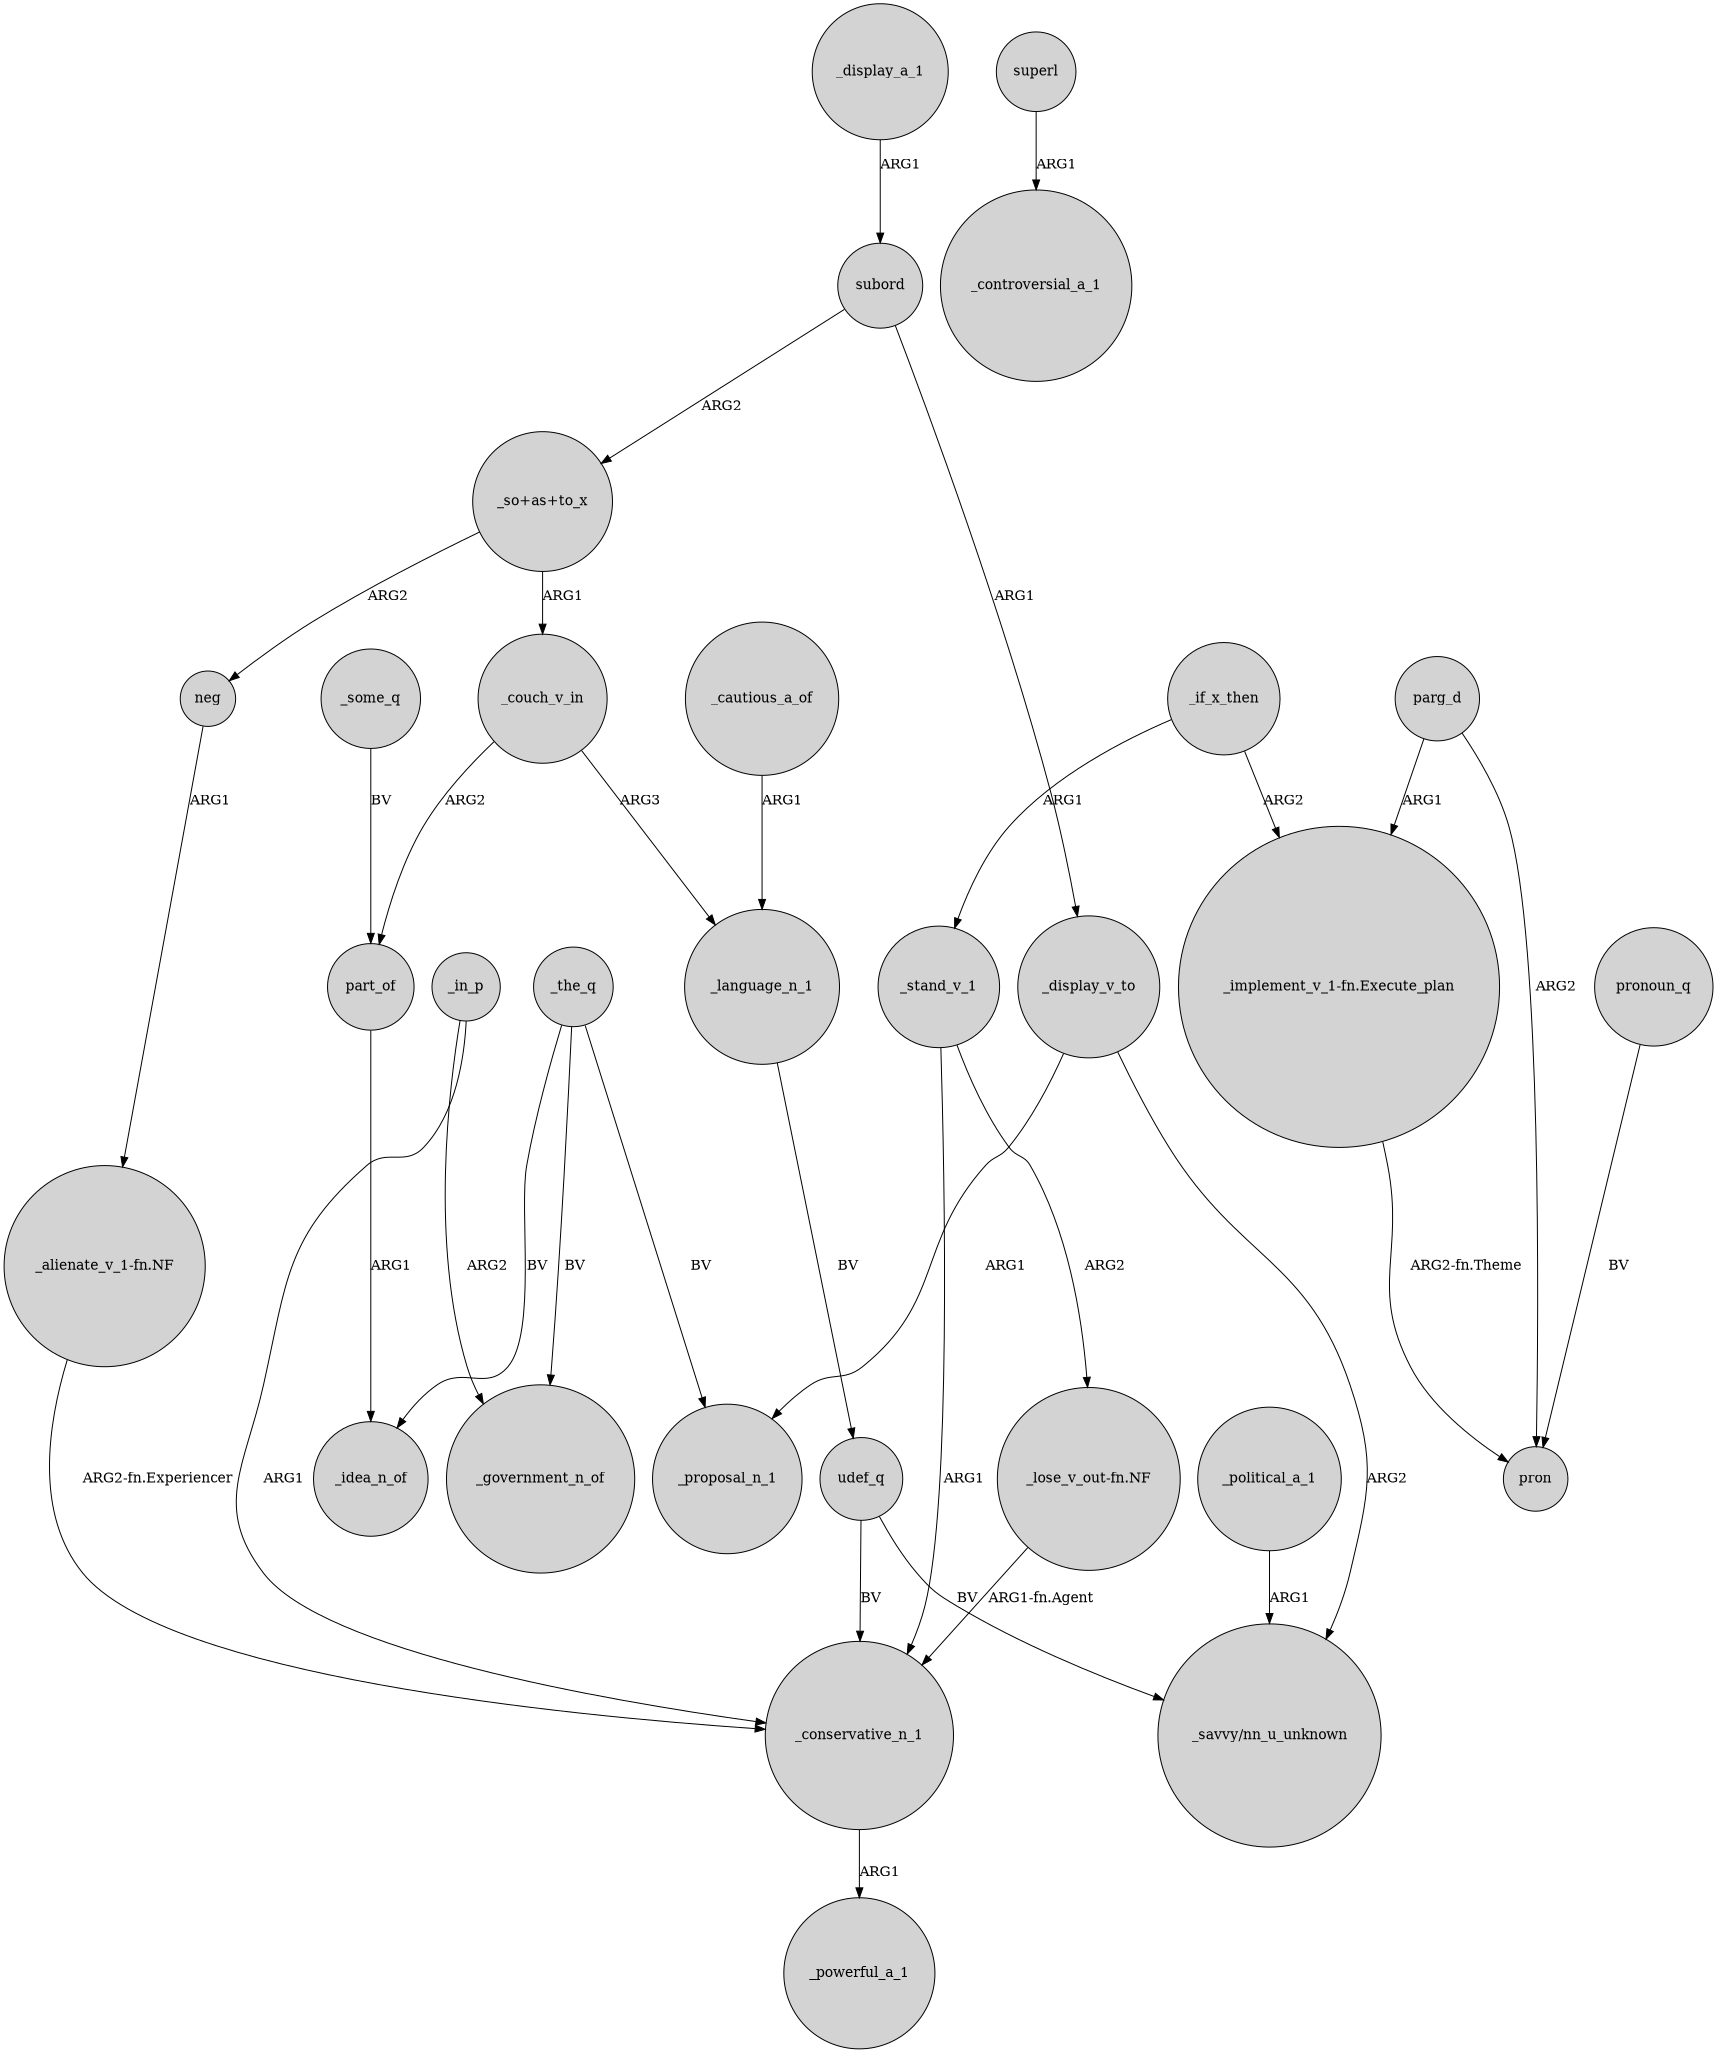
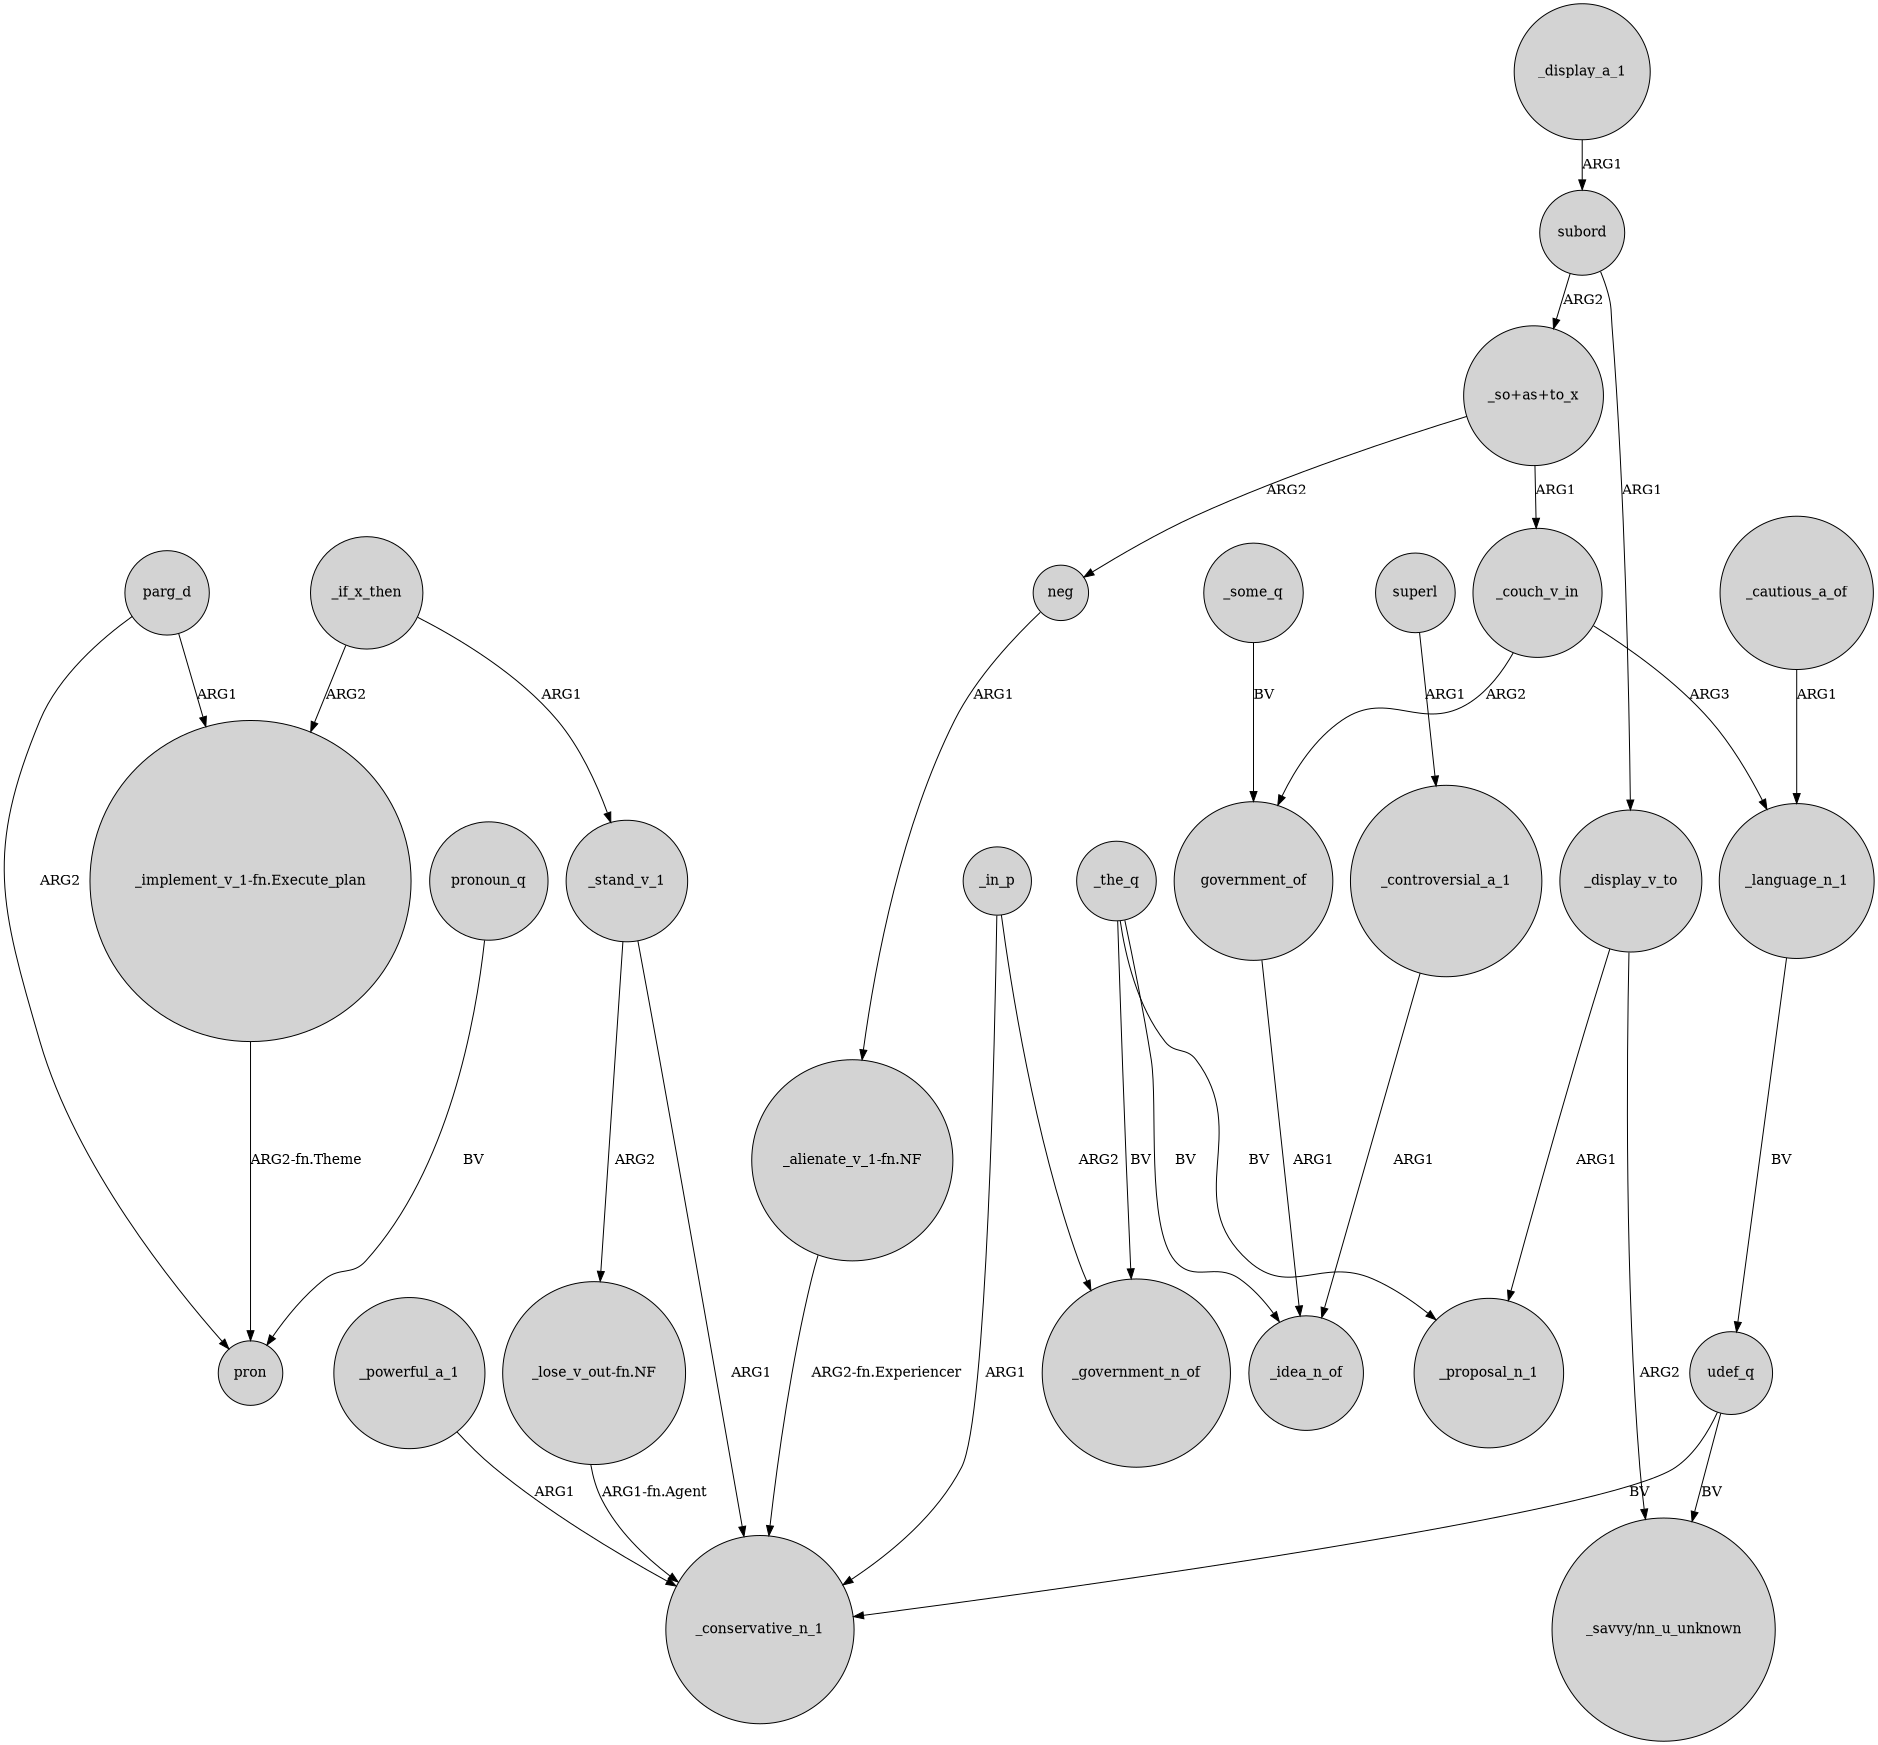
(371, 987) -> (1254, 881)
none -> (1372, 1140)
(1270, 1479) -> none
(859, 1859) -> (557, 1514)
